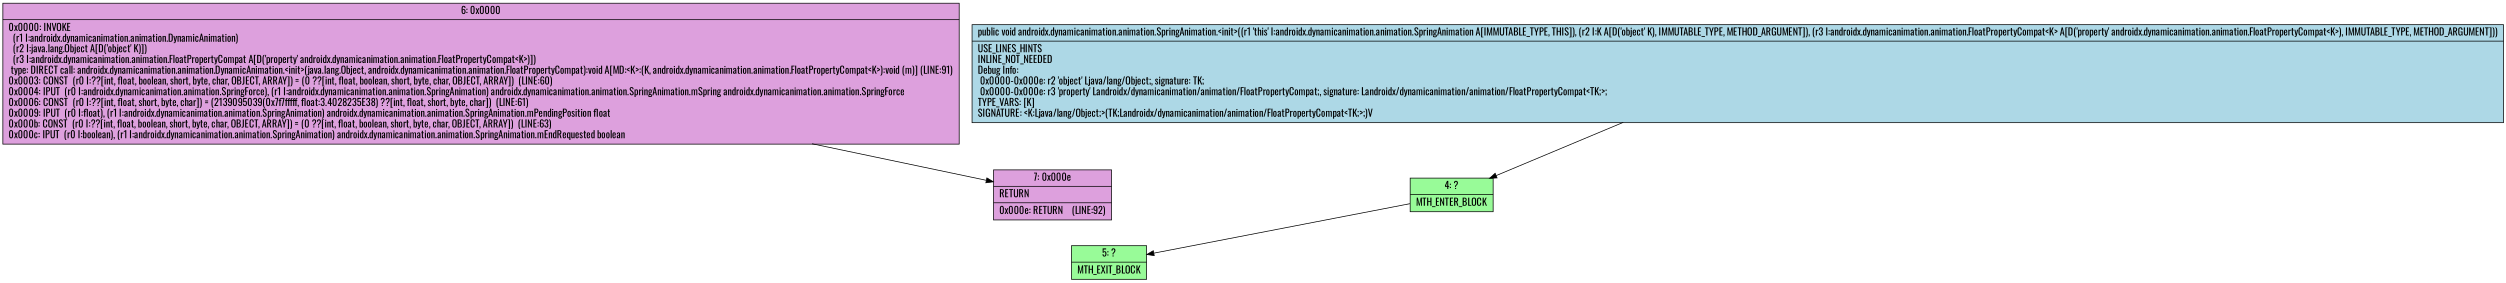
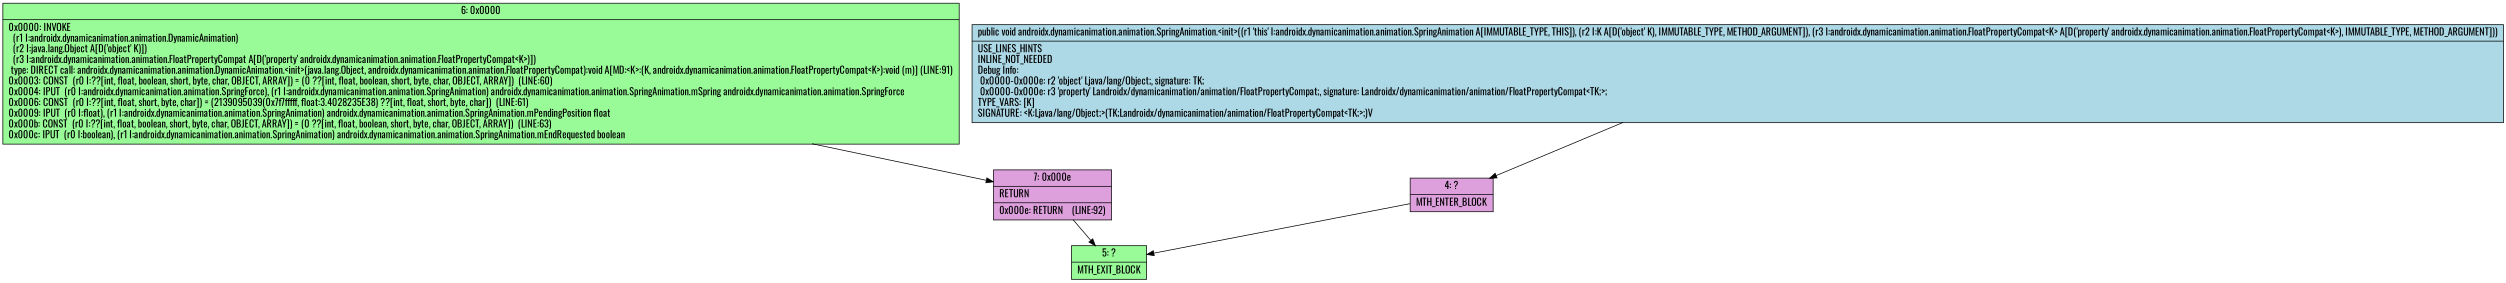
(481, 74) -> (481, 74)
(1452, 195) -> (1452, 195)
none -> (1082, 230)
